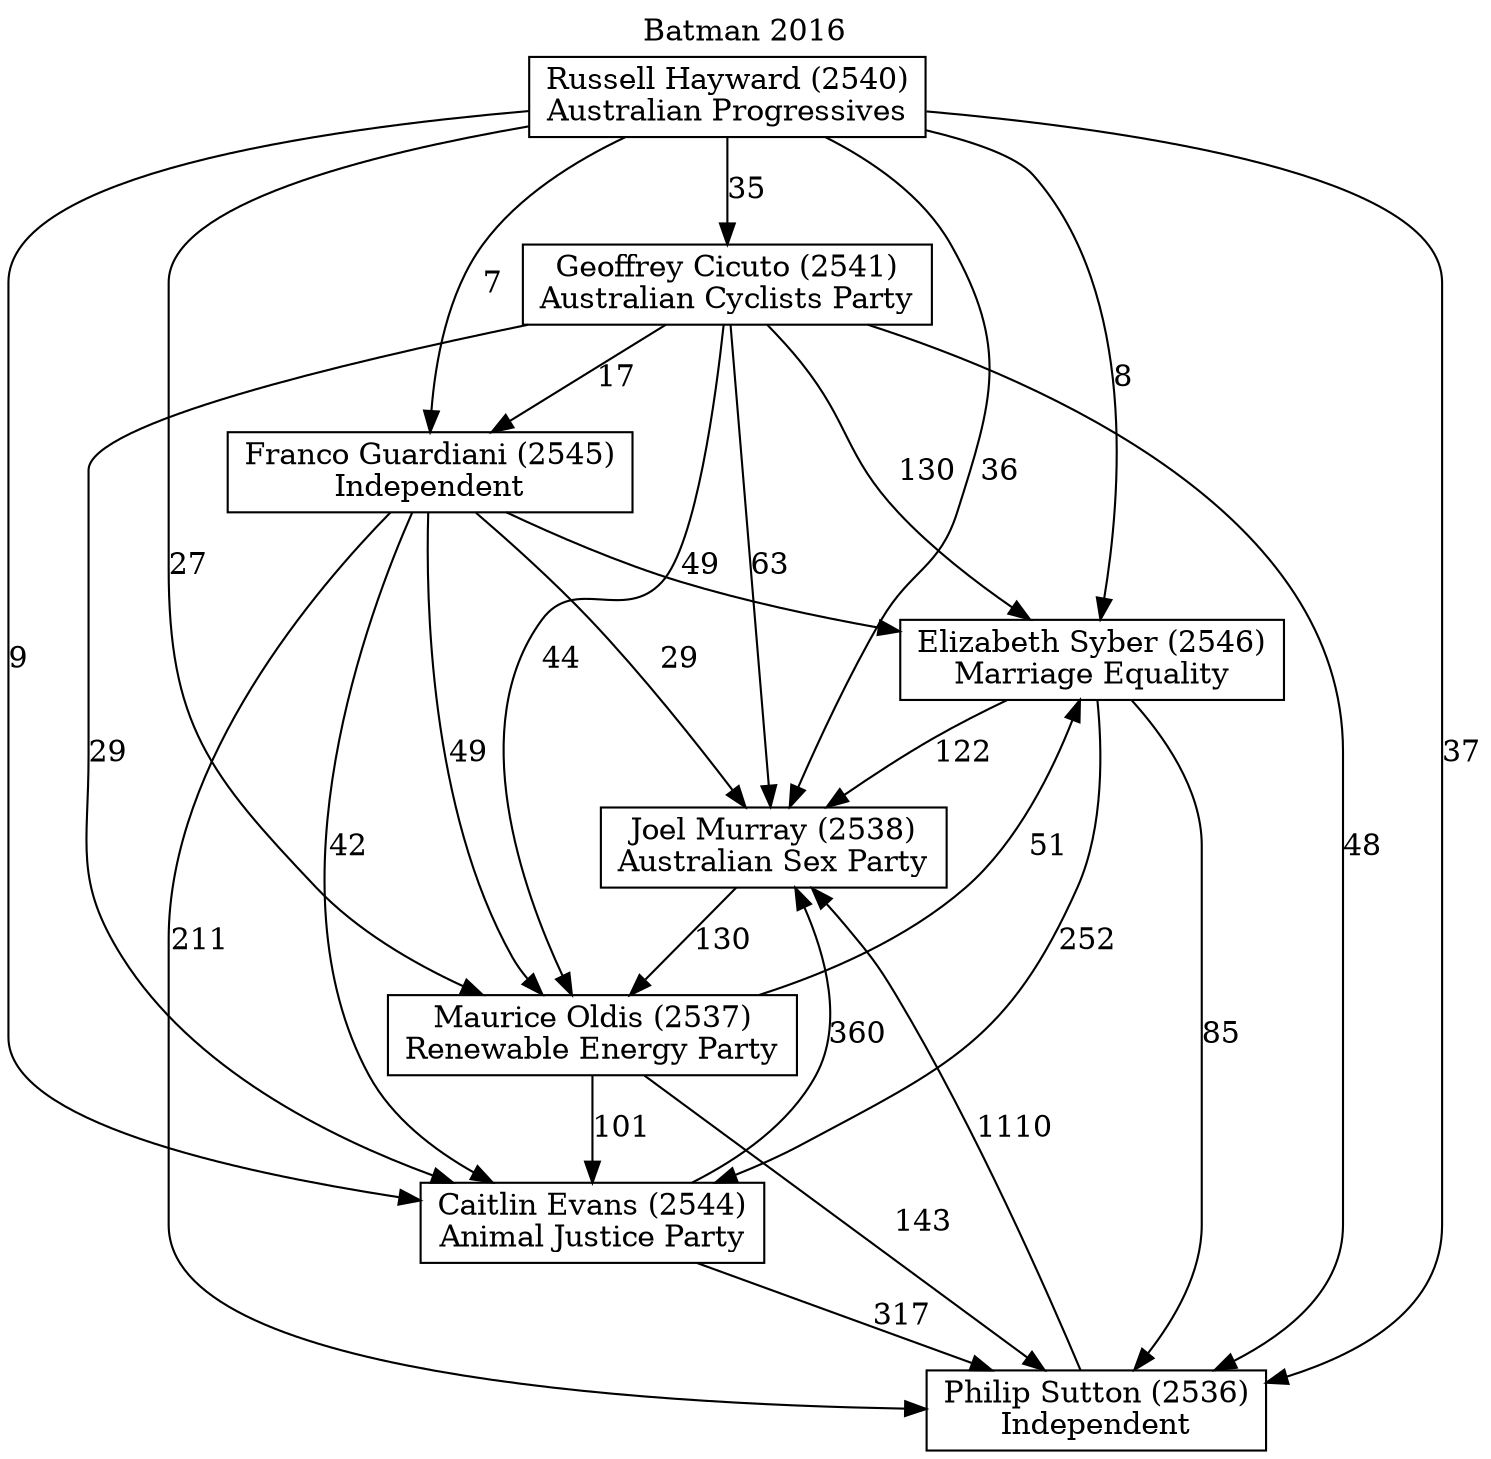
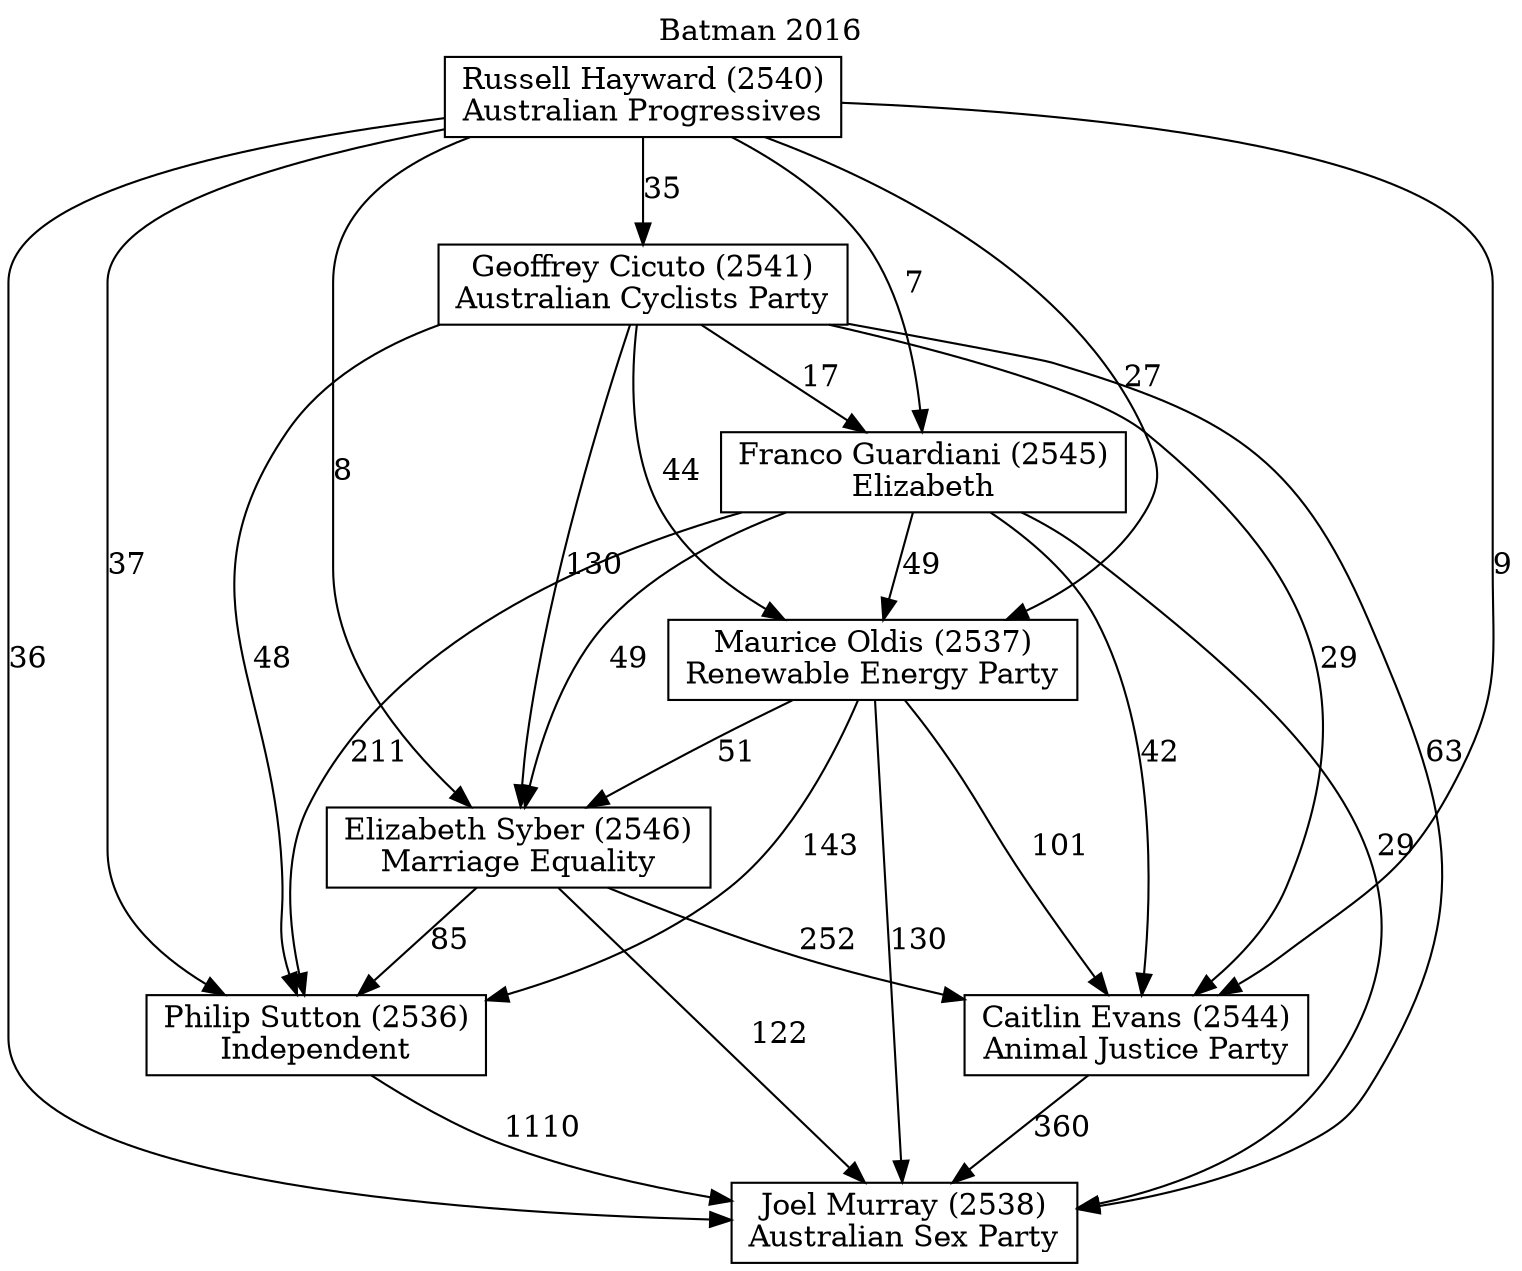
(430, 472) -> (923, 472)
(691, 934) -> (888, 931)
(834, 1313) -> none
